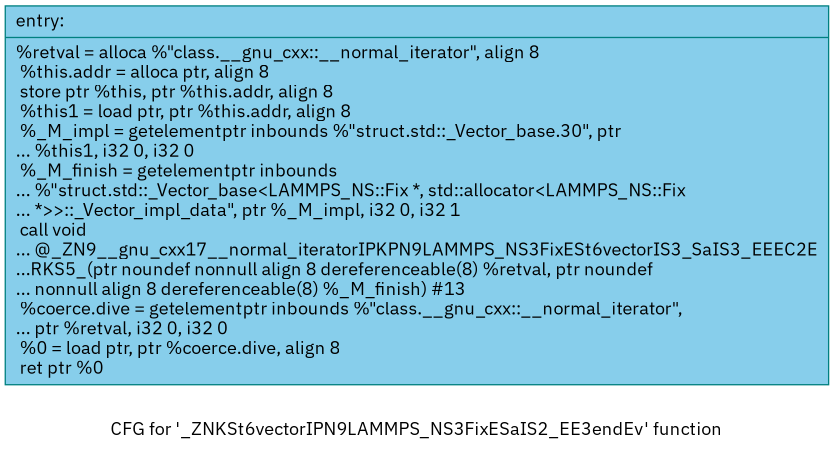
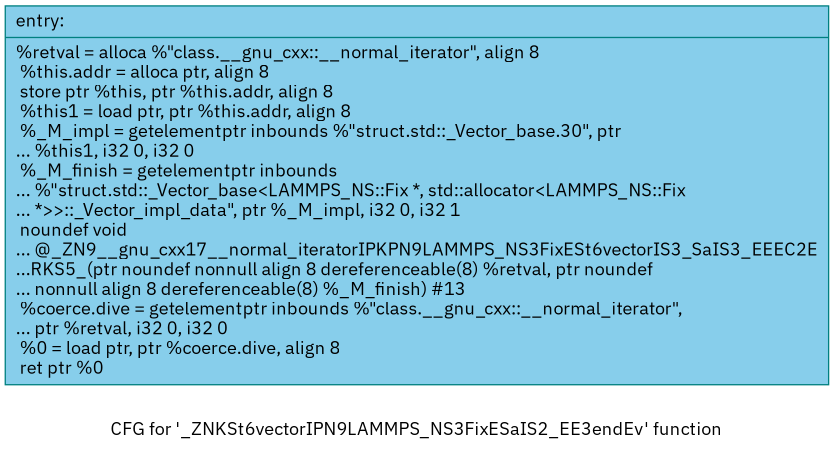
(52, 230) -> (72, 230)
